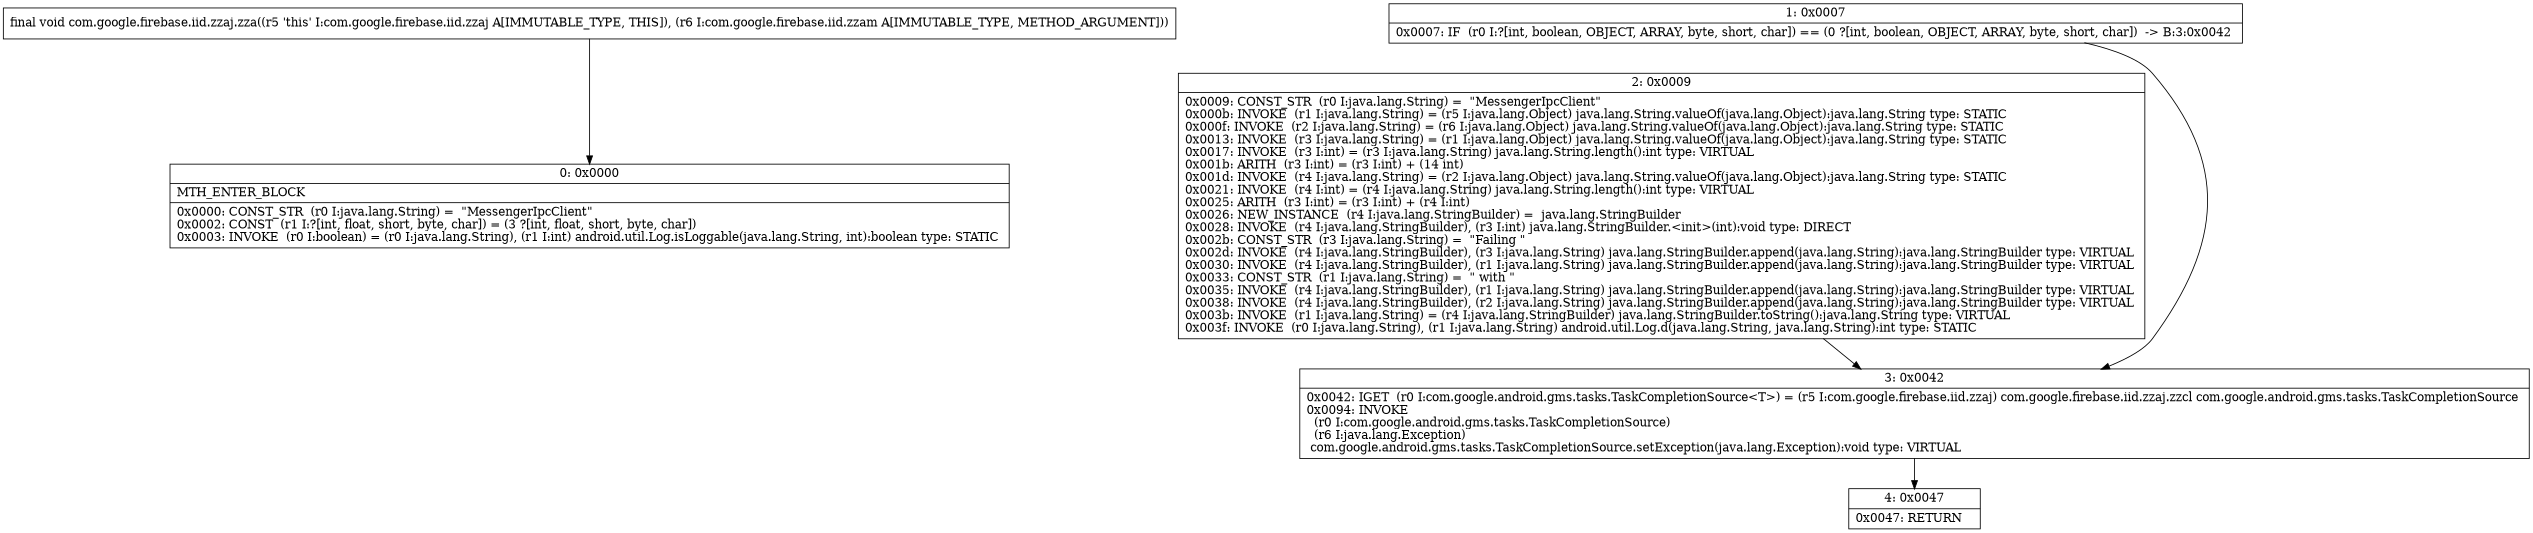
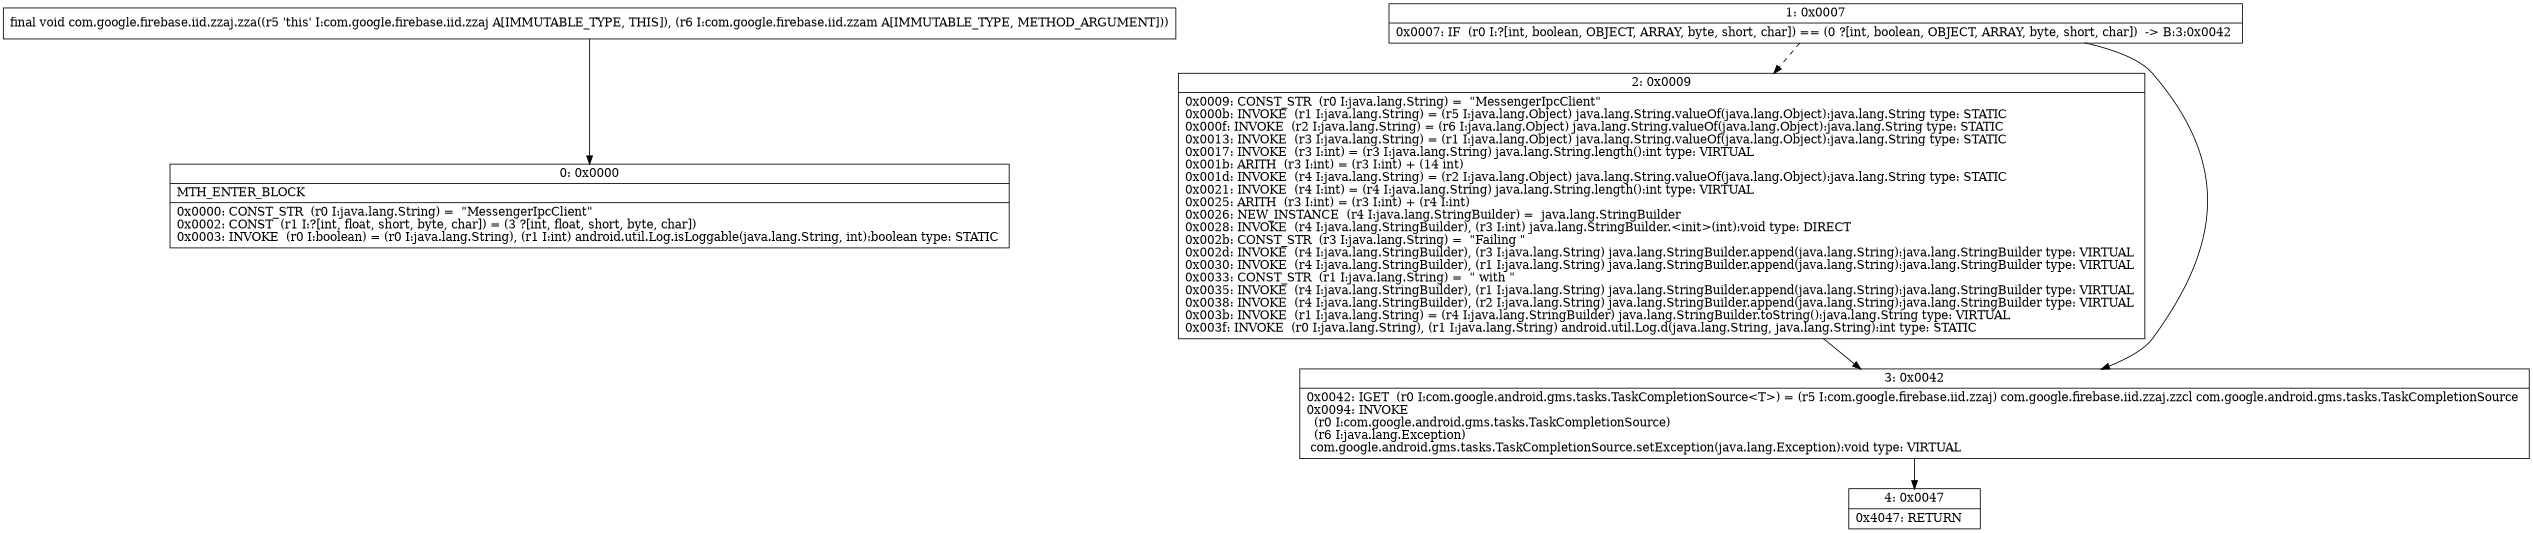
none -> (1790, 55)
(1915, 518) -> (1915, 518)
